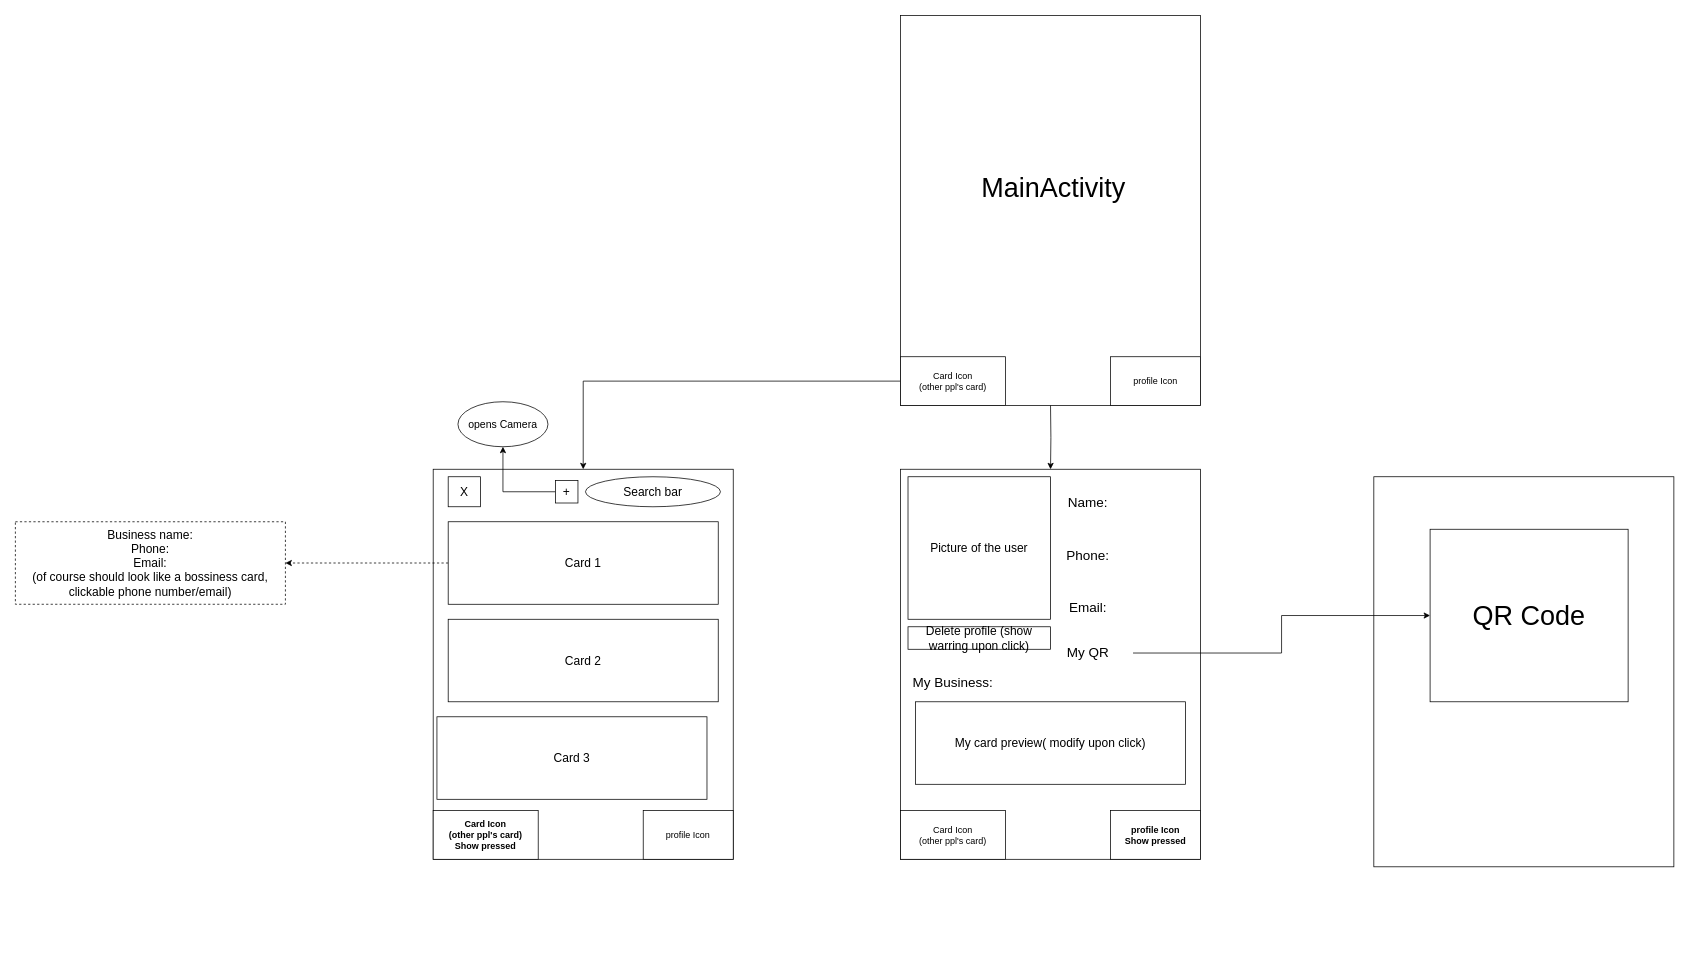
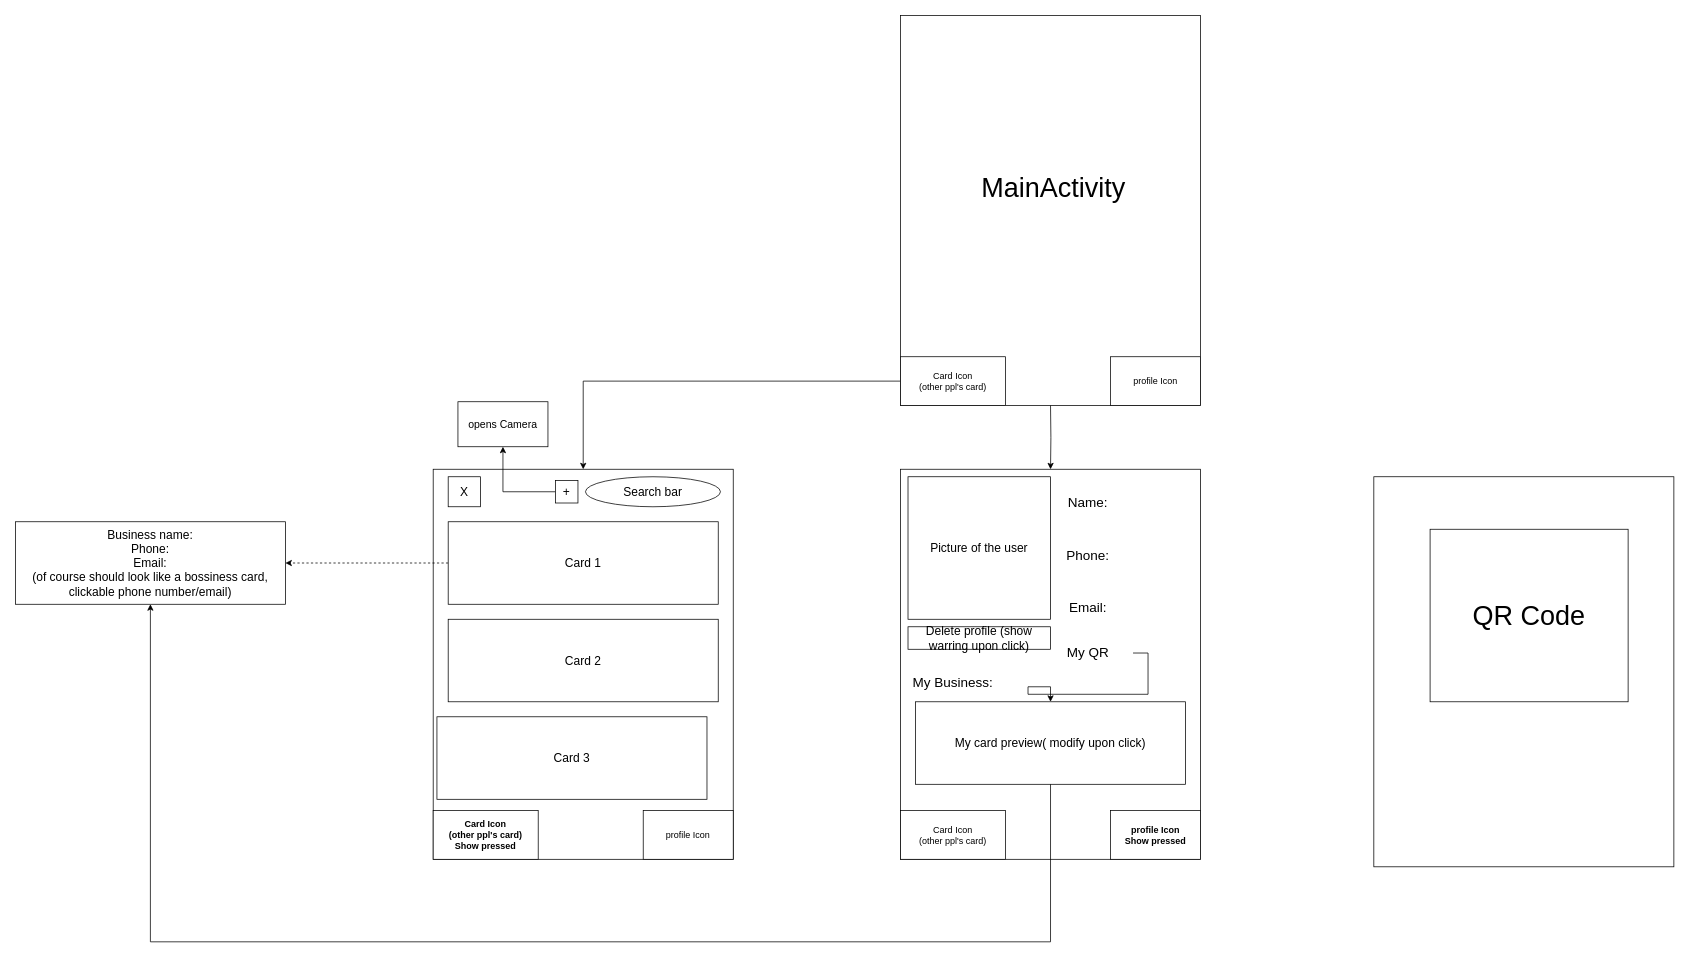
(503, 424) -> (503, 424)
(150, 563) -> (150, 563)
(1334, 615) -> (1070, 694)
none -> (513, 942)
